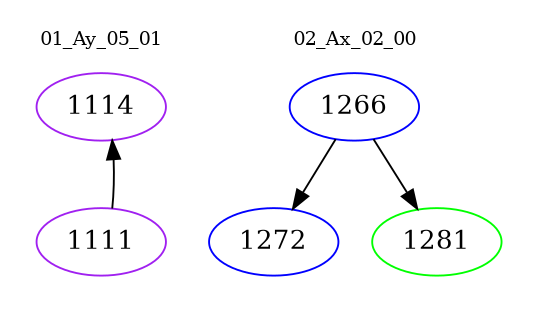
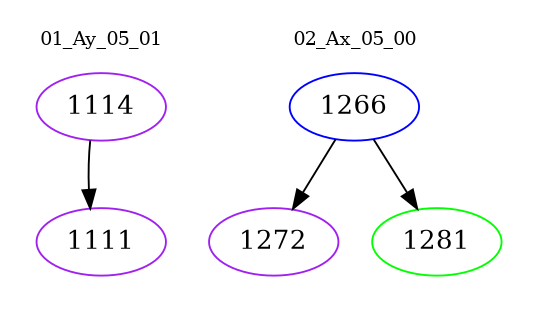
(355, 40) -> (355, 40)
(114, 184) -> (89, 165)
(274, 242) -> (274, 242)
